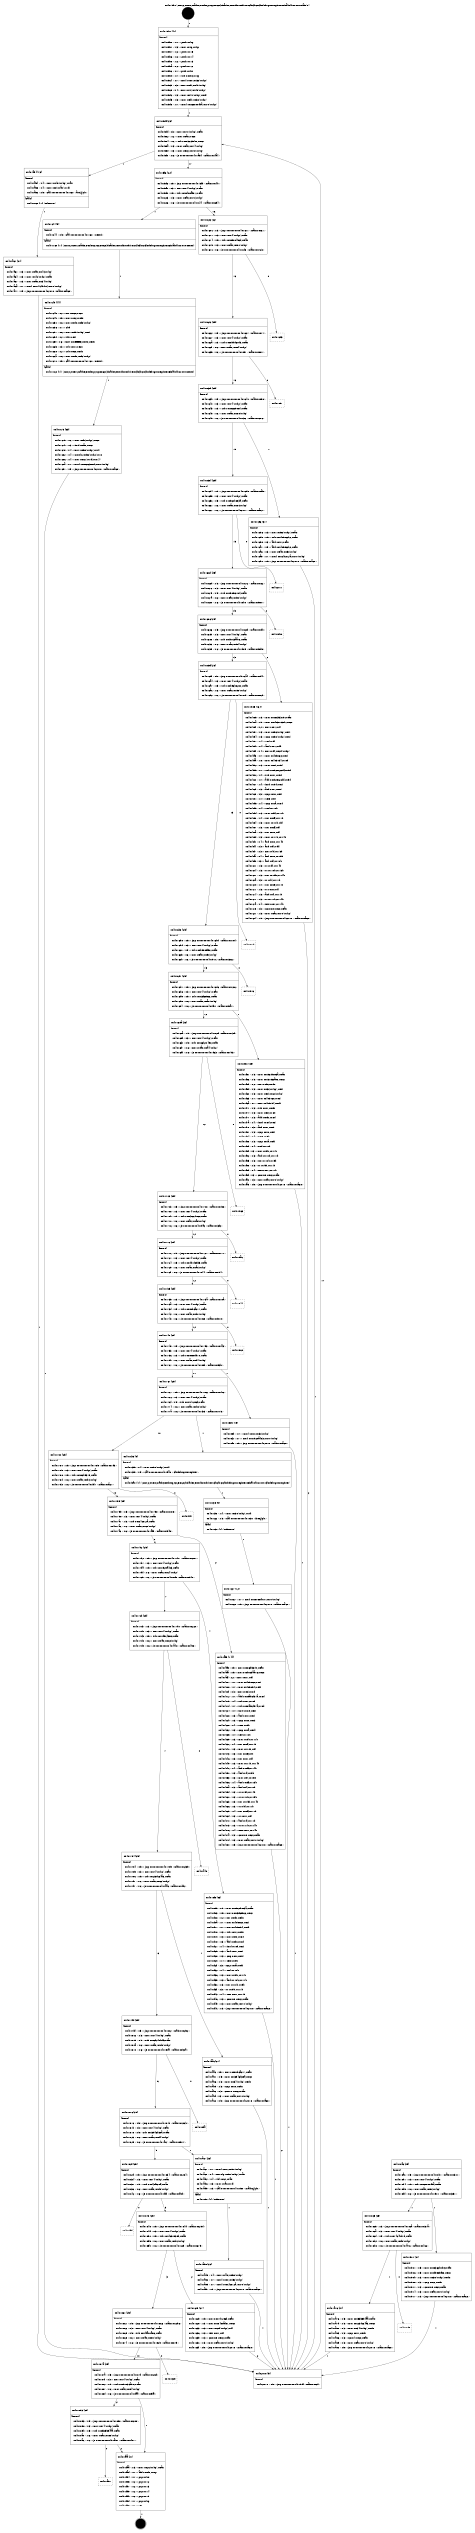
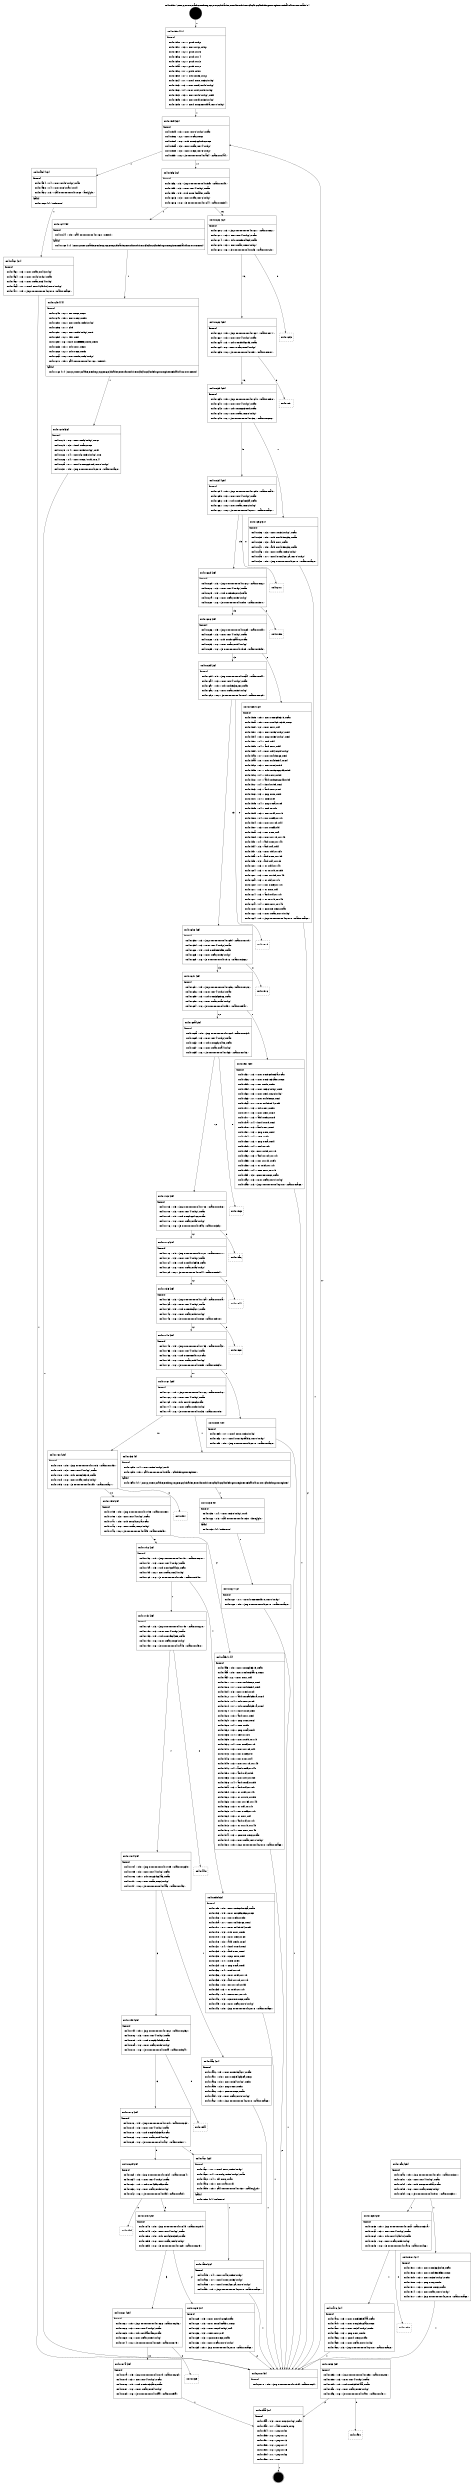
(235, 450) -> (243, 450)
(116, 2402) -> none
